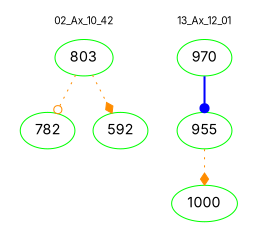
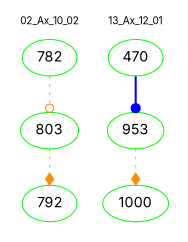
(84, 22) -> (50, 22)
(205, 58) -> (136, 58)
(68, 91) -> (50, 90)
(120, 131) -> (50, 204)
(205, 131) -> (136, 131)
